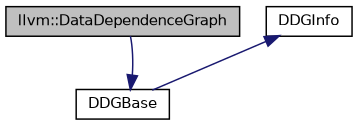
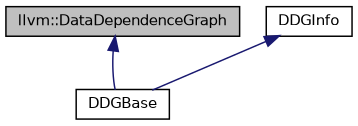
(133, 56) -> (113, 70)
